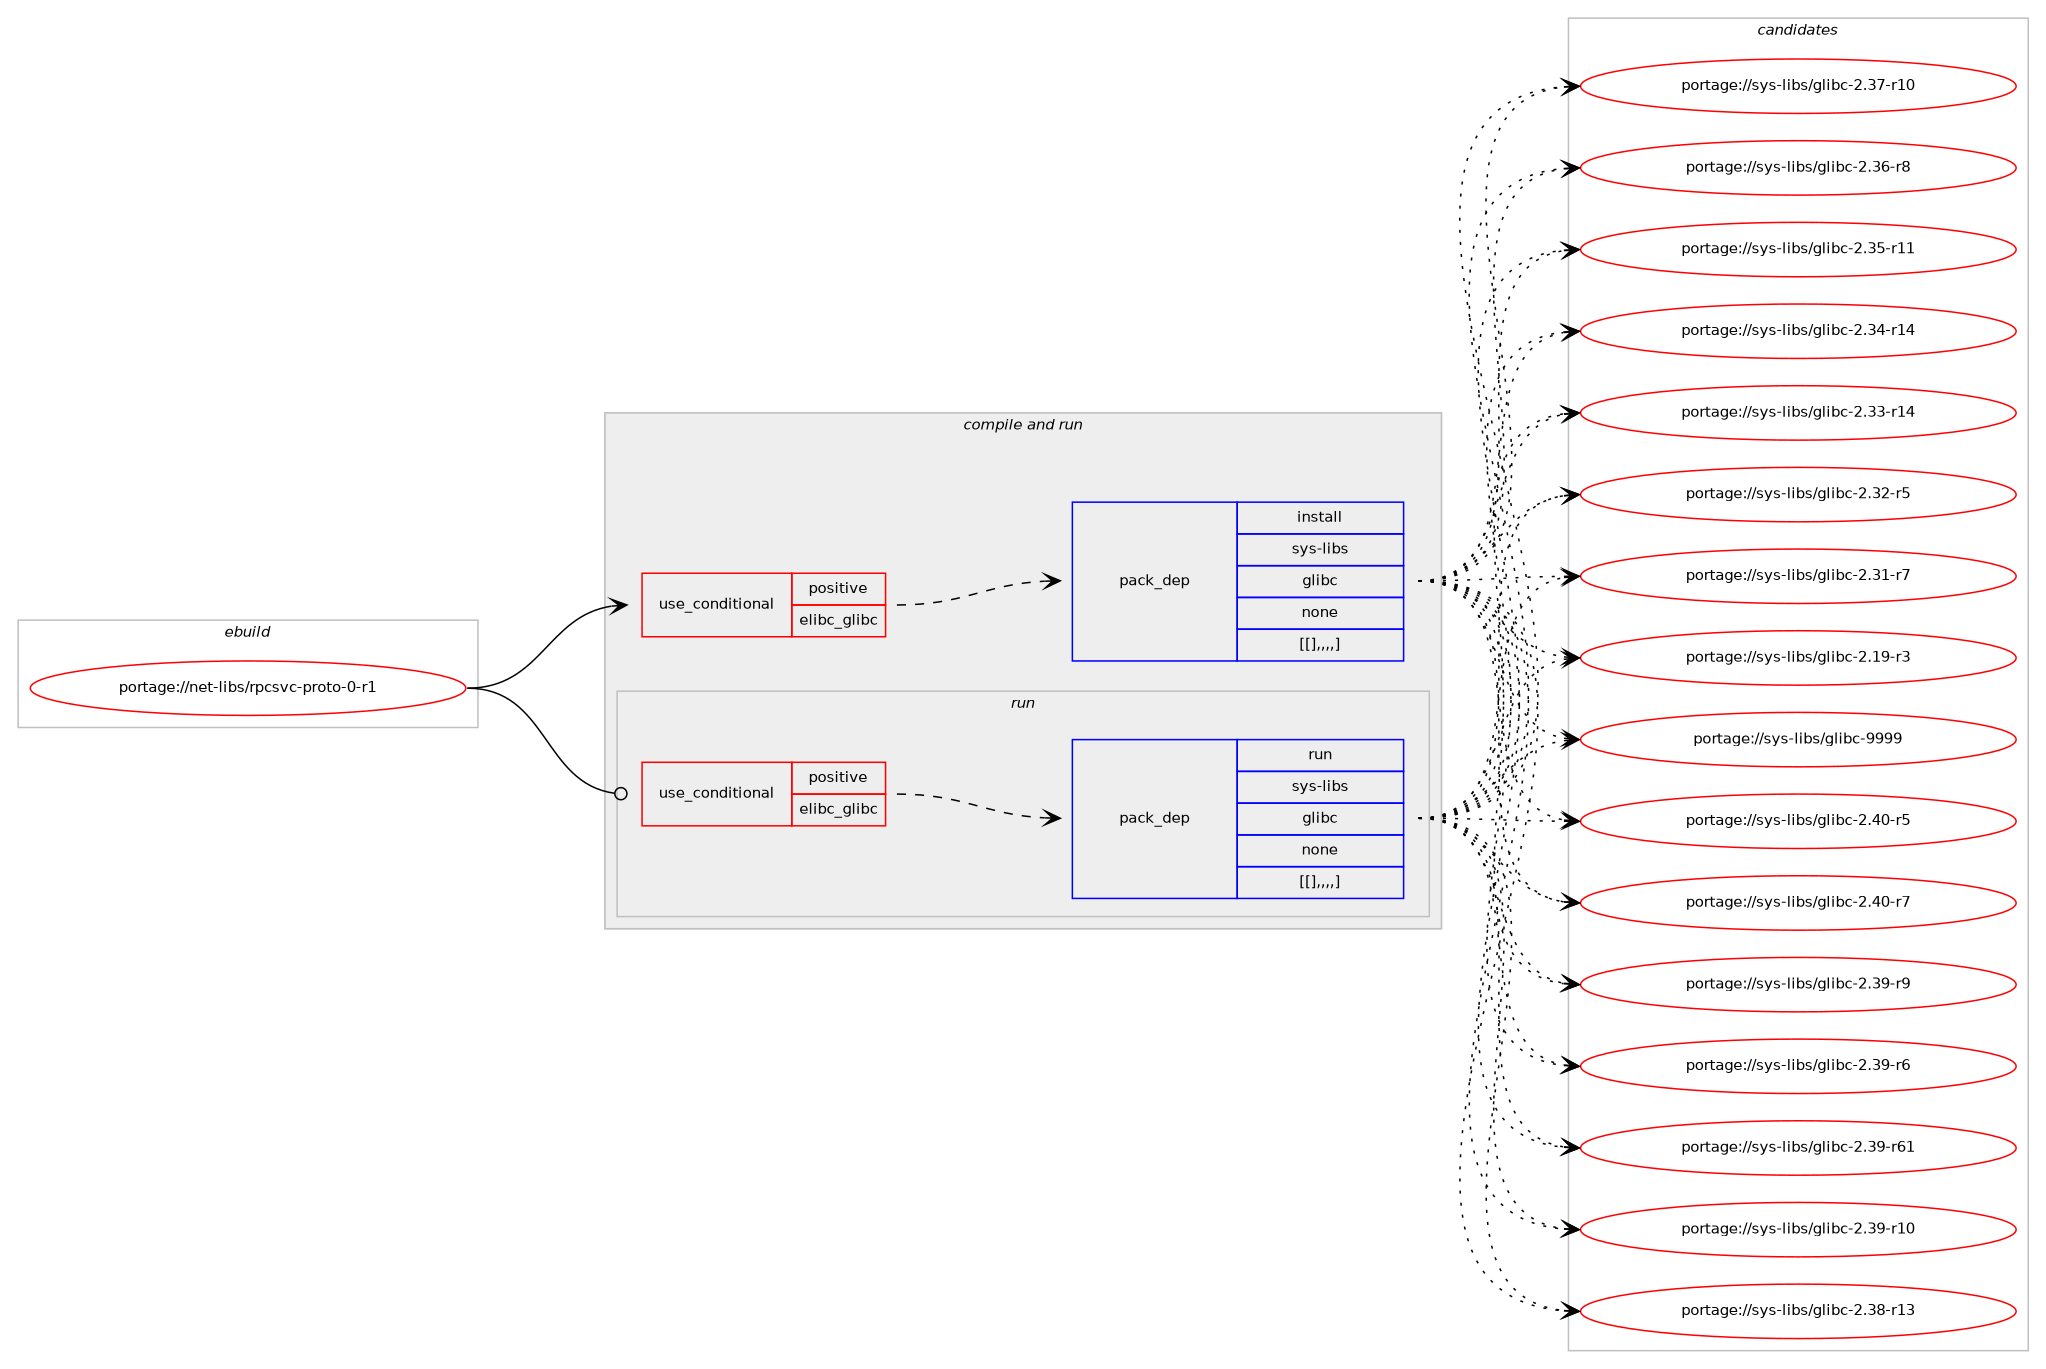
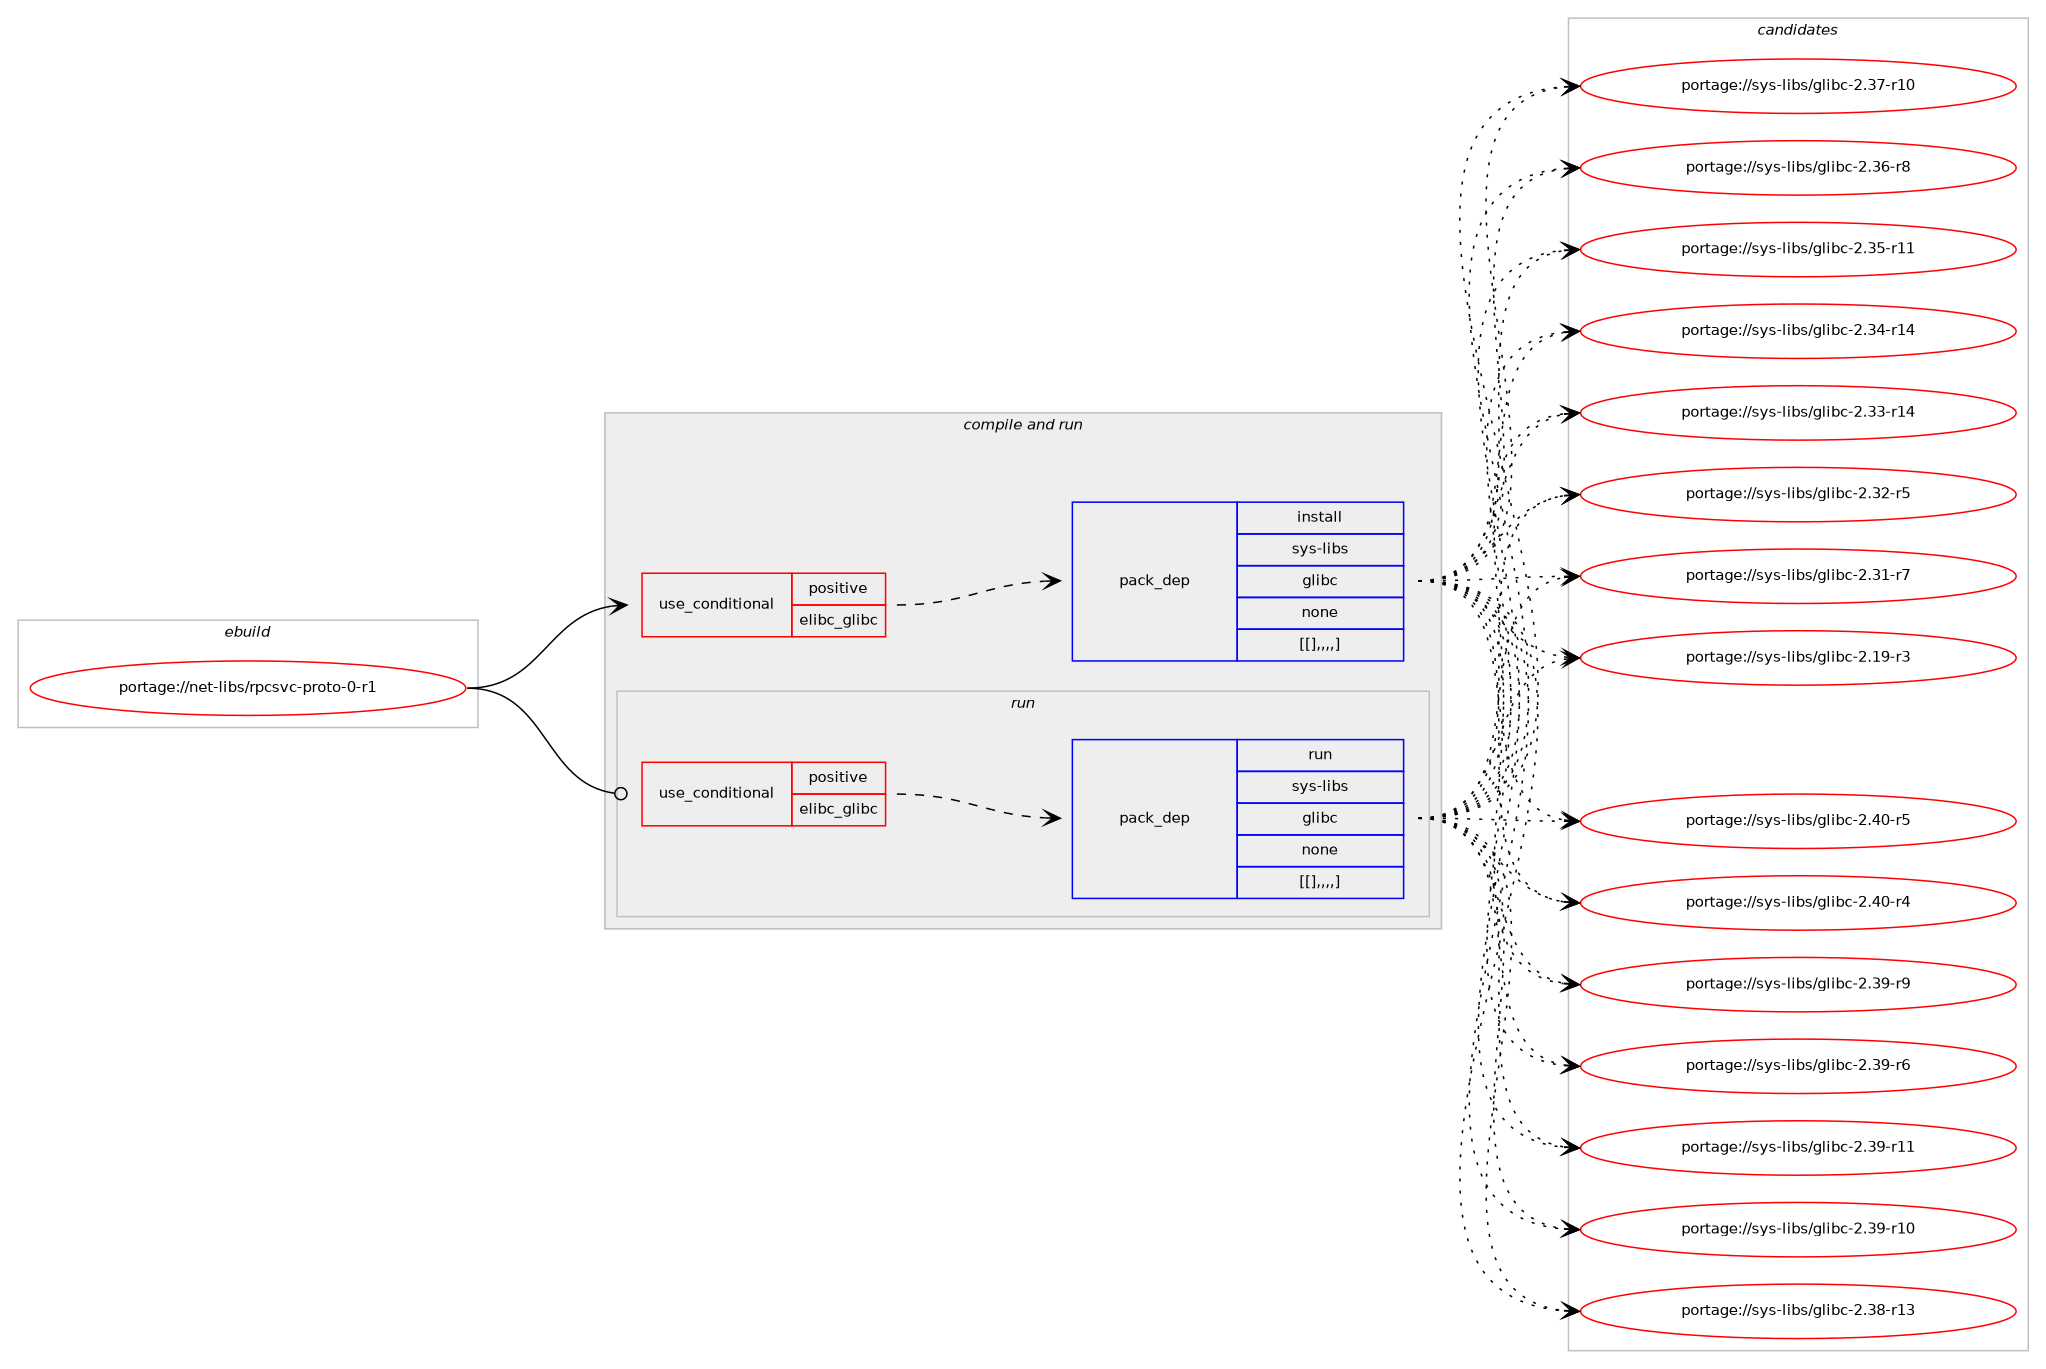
(1798, 740) -> none
(1798, 903) -> (1798, 903)
(1798, 1148) -> (1798, 1148)
